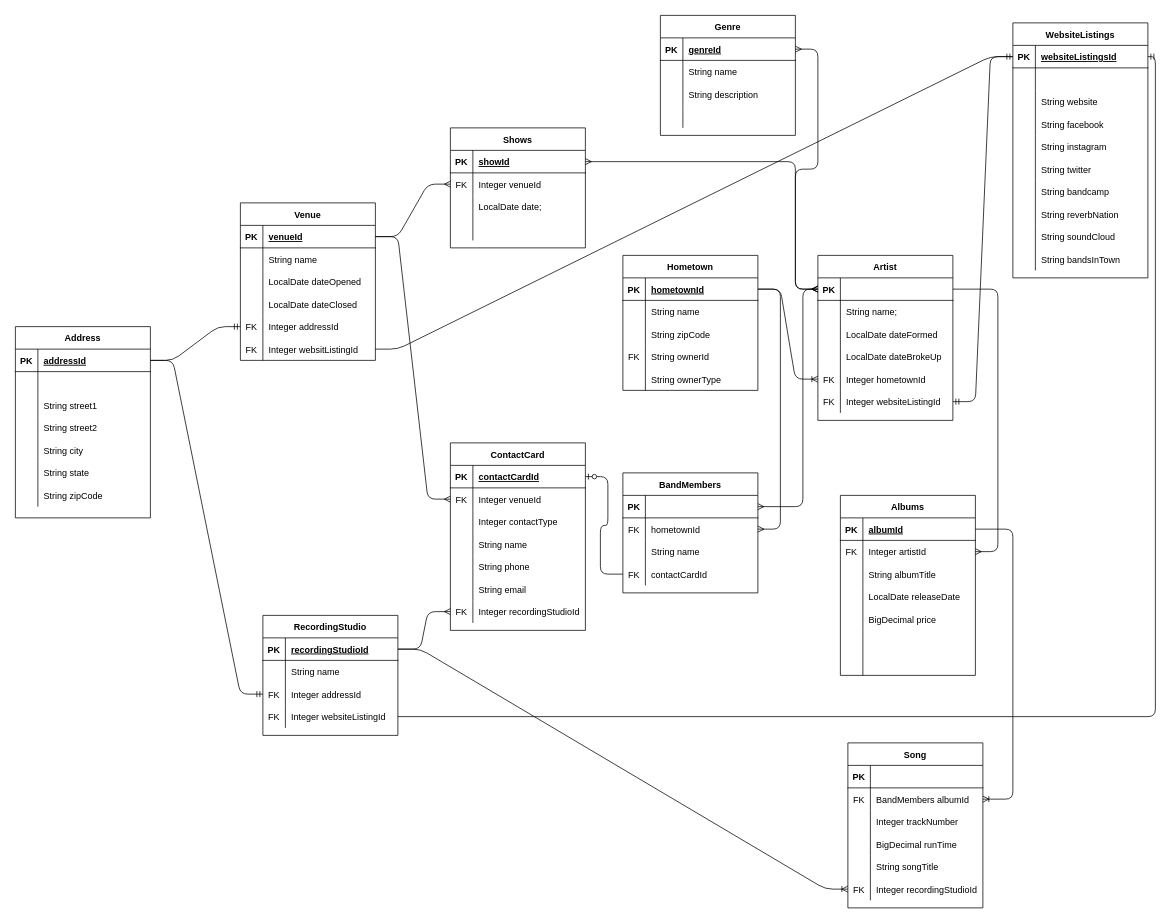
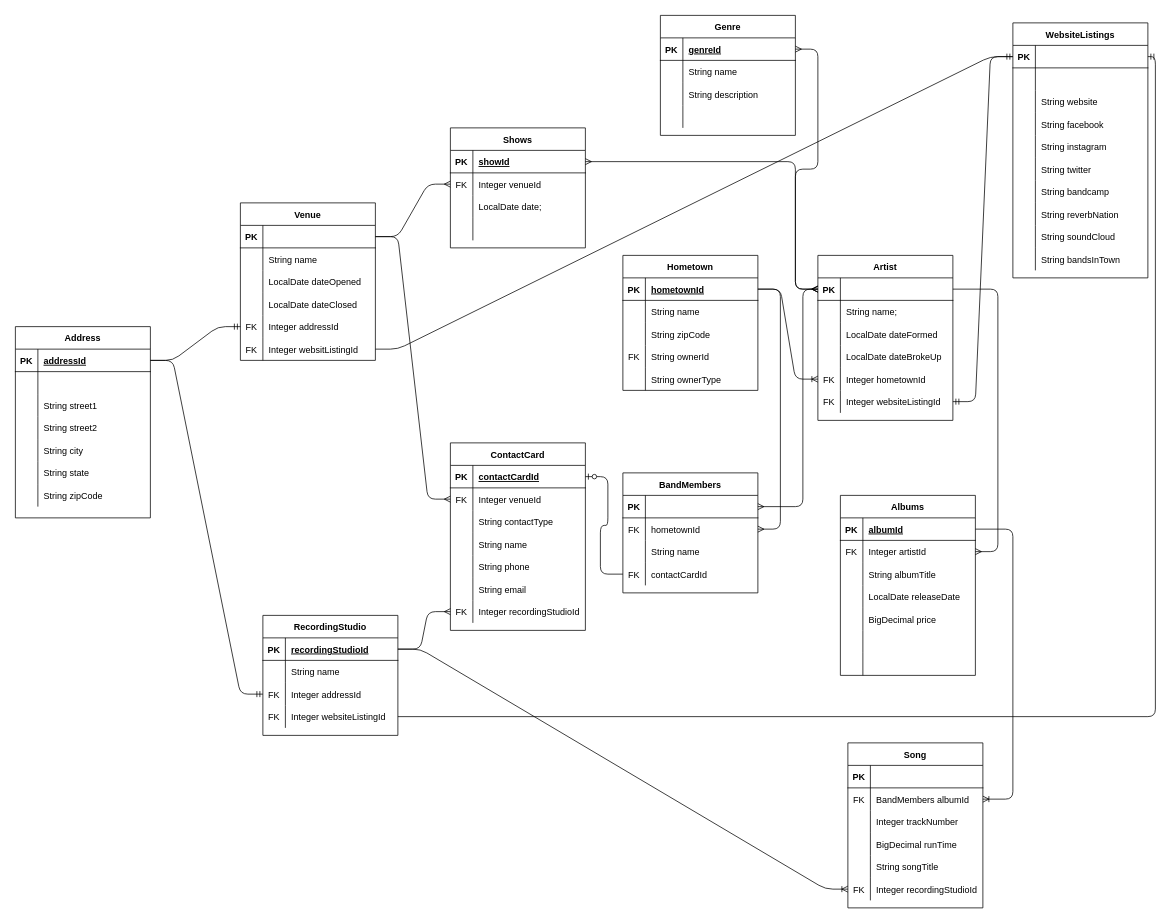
(1092, 57) -> none
(319, 237) -> none
(525, 522) -> (522, 522)
